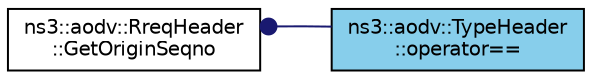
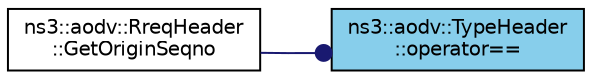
(304, 26) -> (288, 53)
